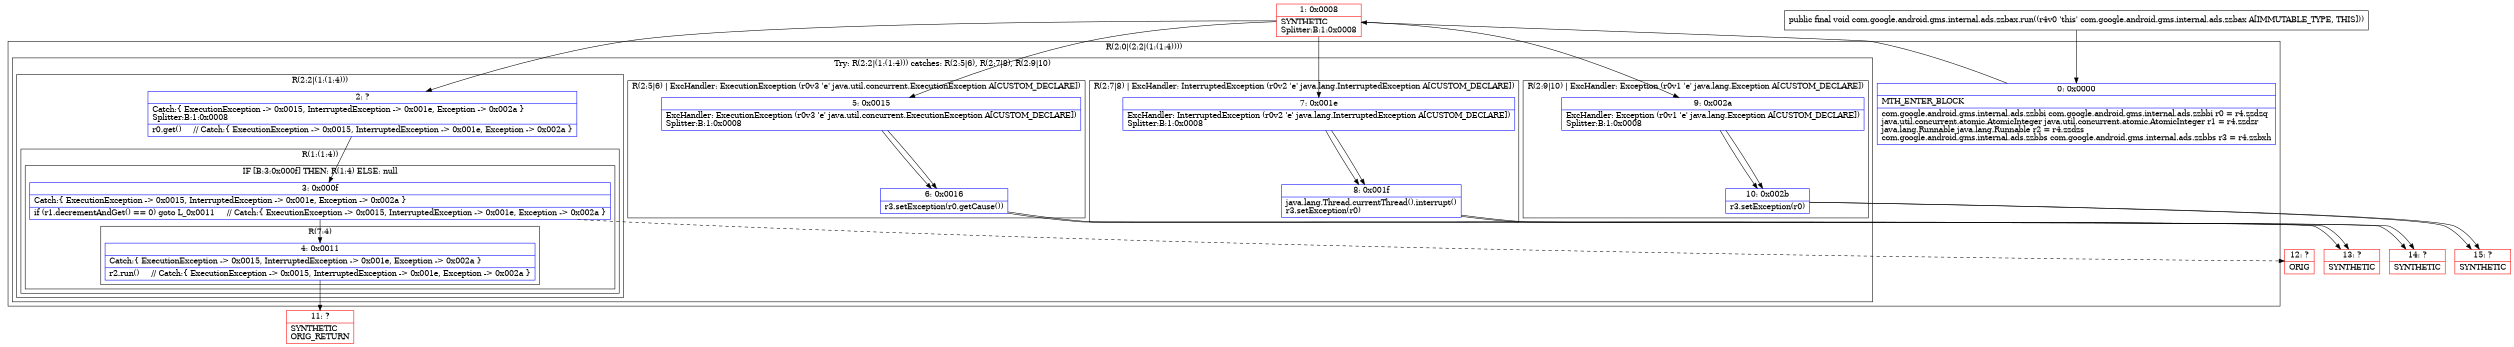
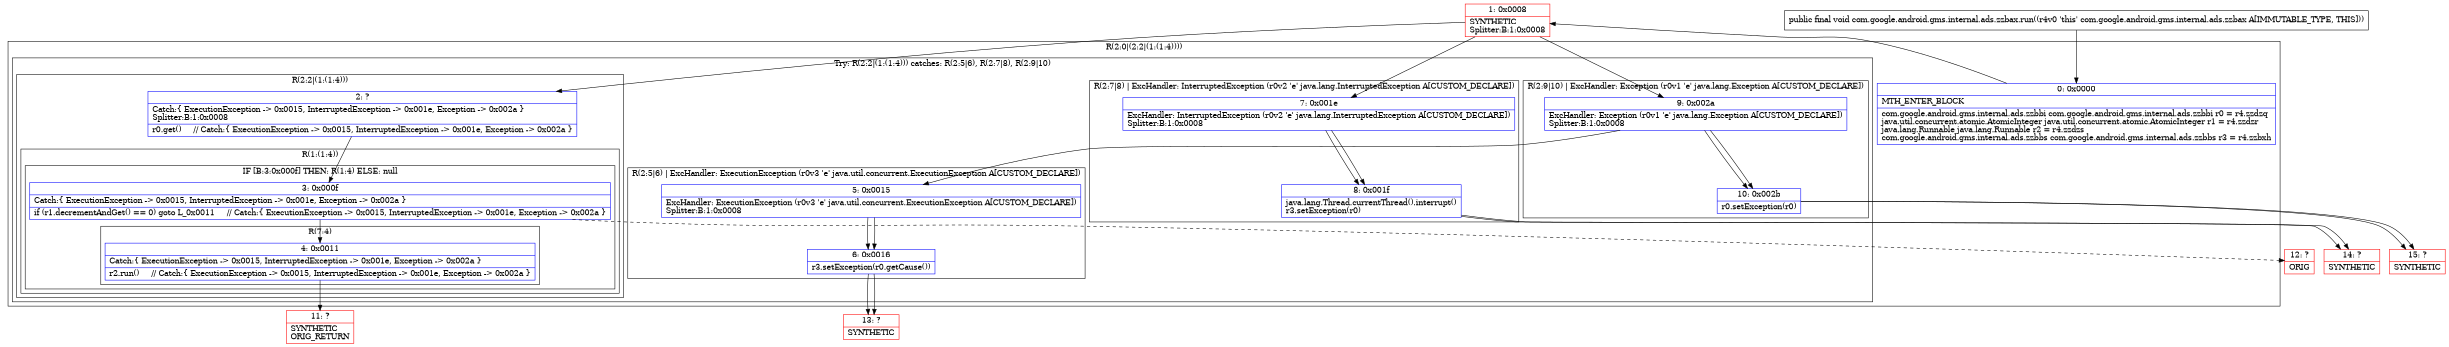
(1110, 37) -> (1273, 146)
(1768, 207) -> (1759, 207)
